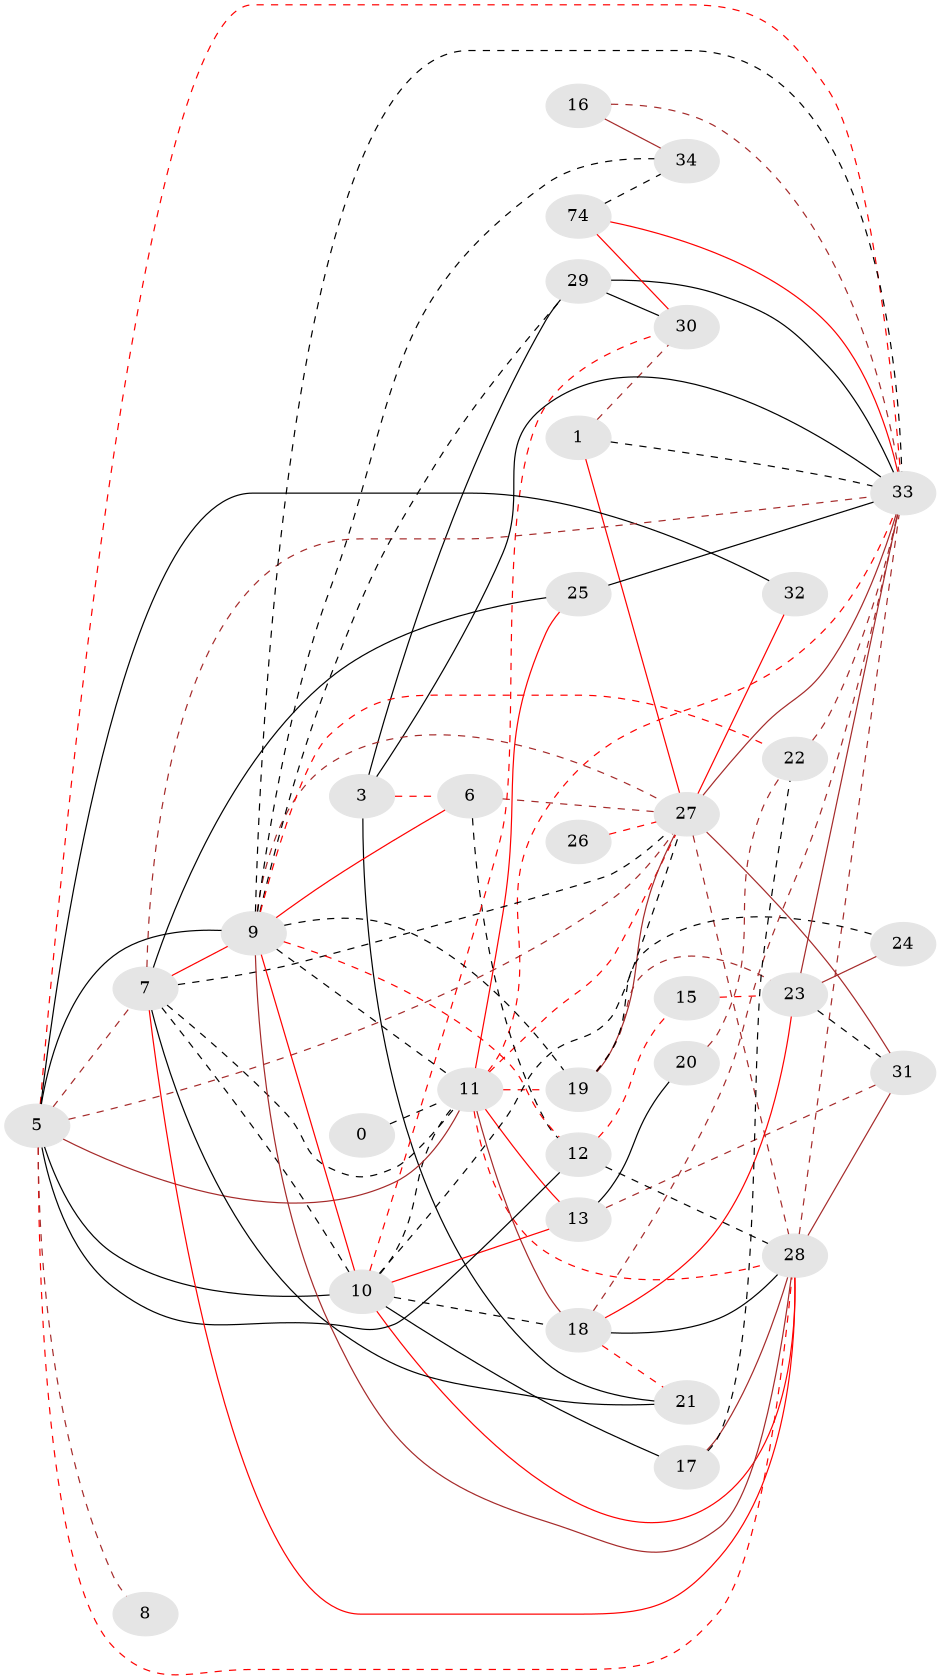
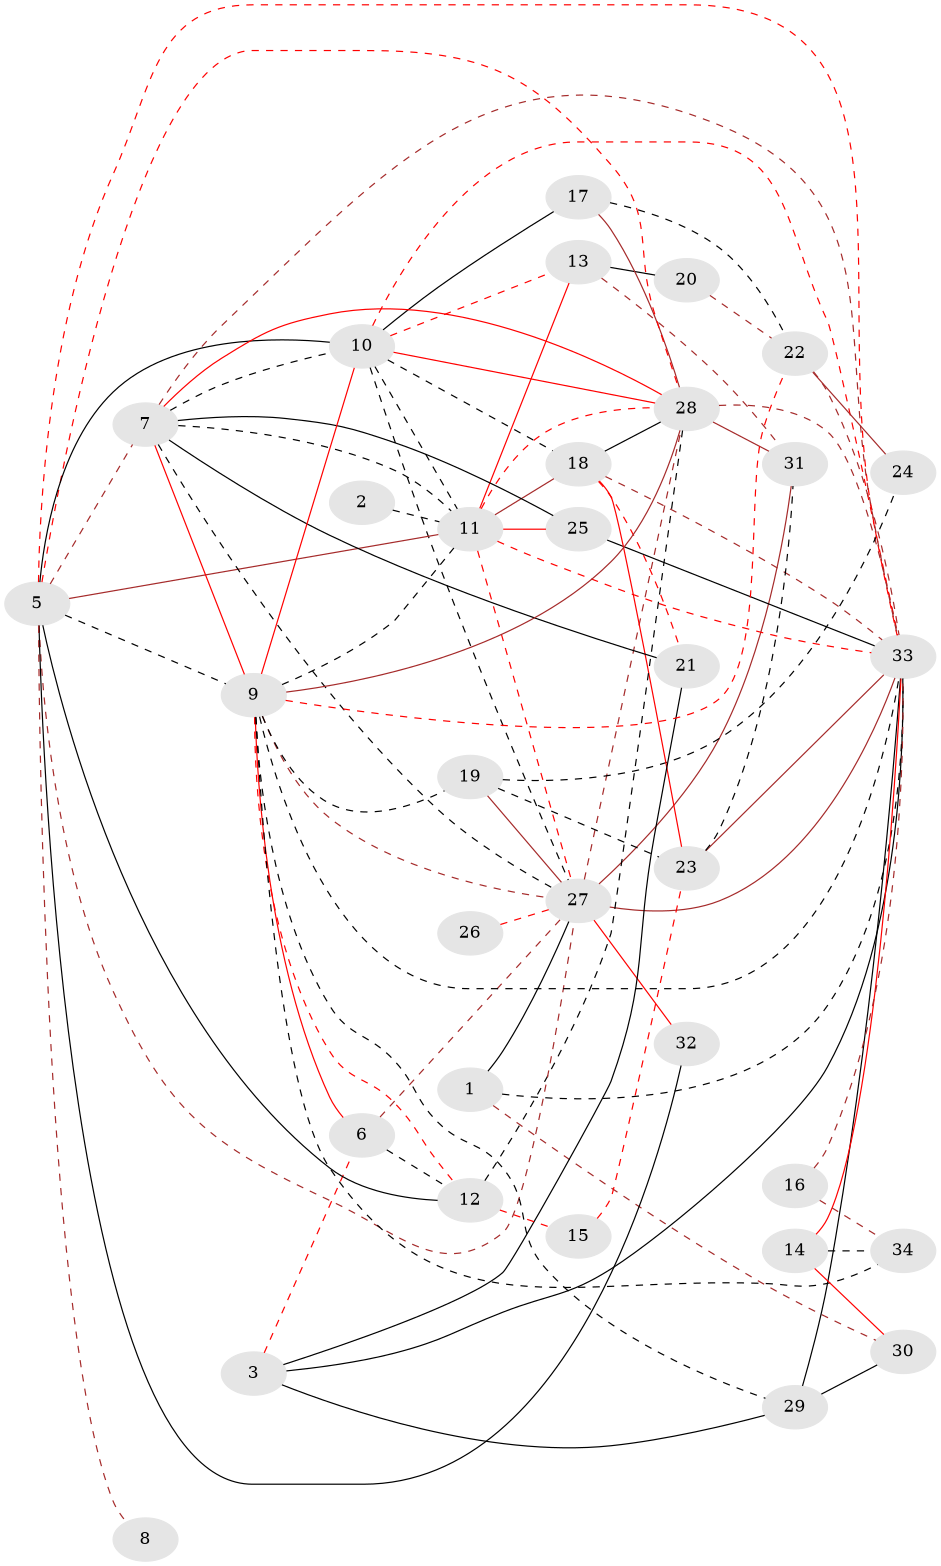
(633, 134) -> (849, 1218)
(579, 216) -> (795, 1251)
(633, 626) -> (533, 999)
(502, 830) -> (764, 173)
(654, 966) -> (579, 823)
(849, 969) -> (849, 413)
(94, 975) -> (146, 650)
(514, 1090) -> none
(362, 1135) -> (362, 503)
(455, 1261) -> (470, 304)
